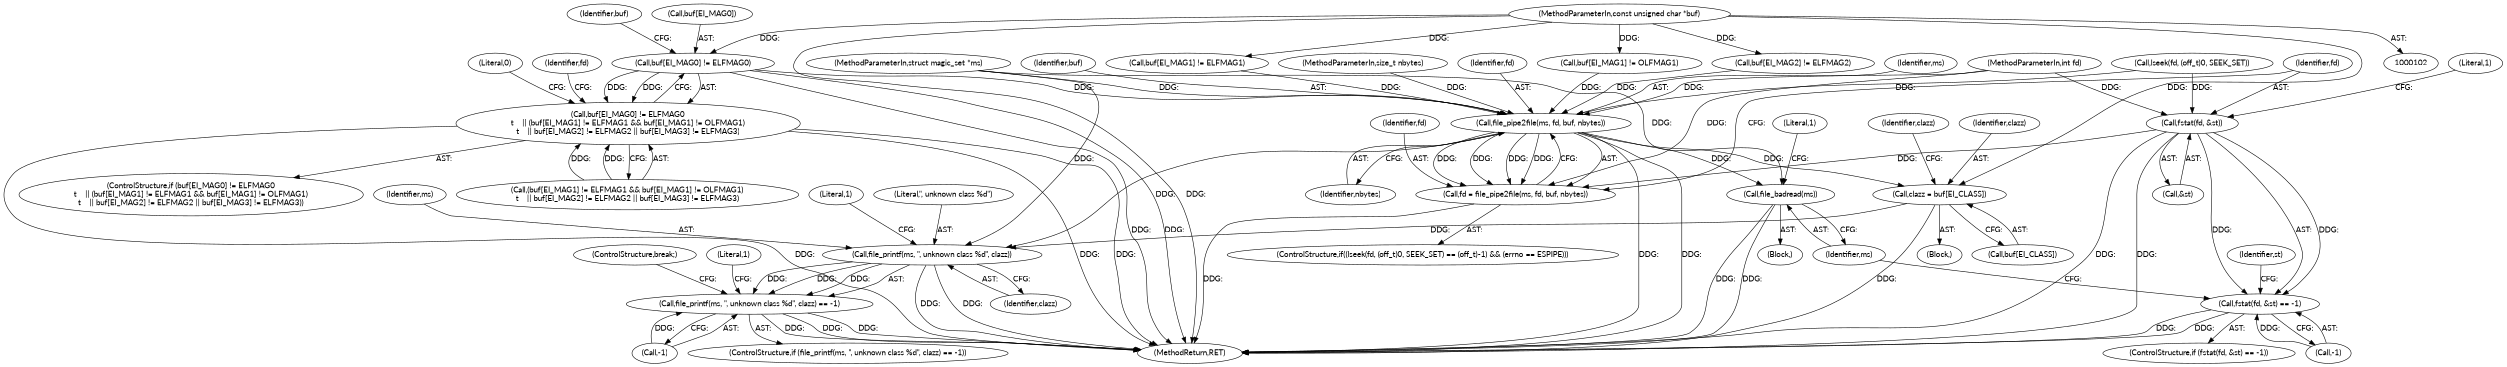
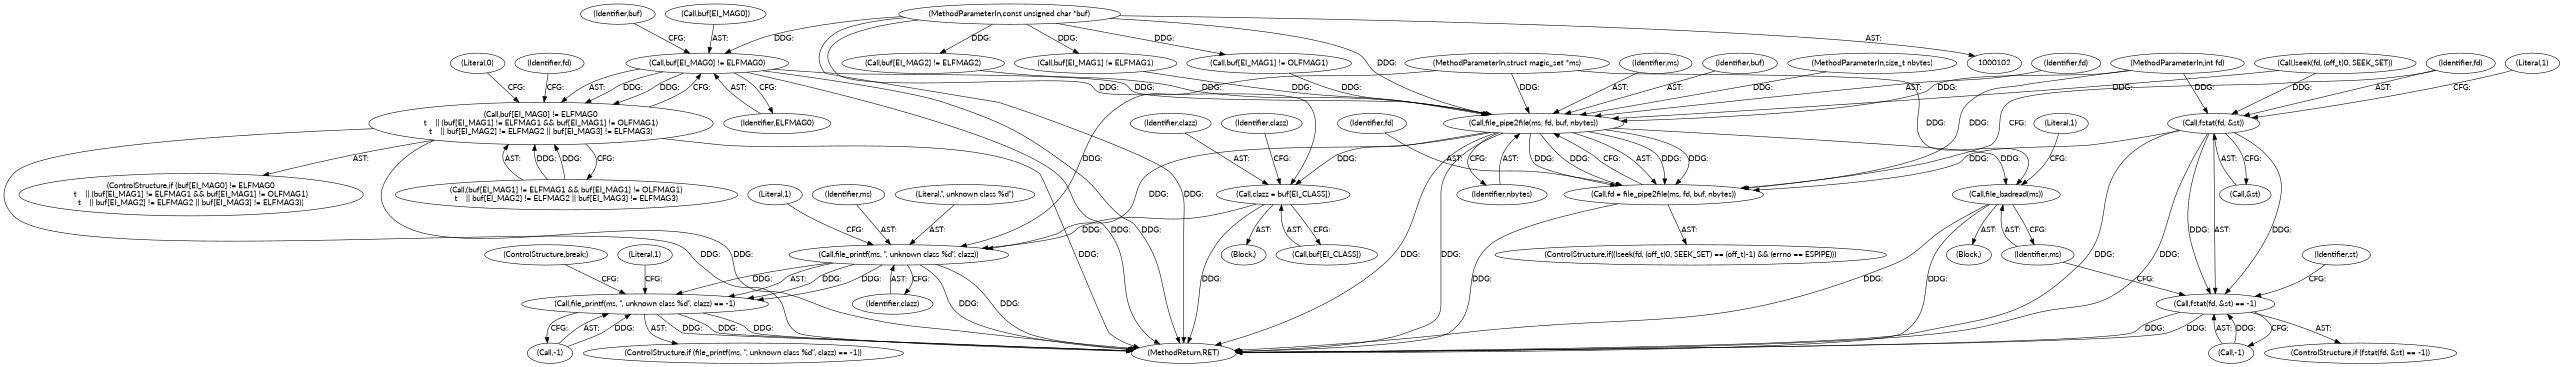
none -> (1305, 38)
none -> (777, 124)
(2170, 159) -> (2254, 159)
